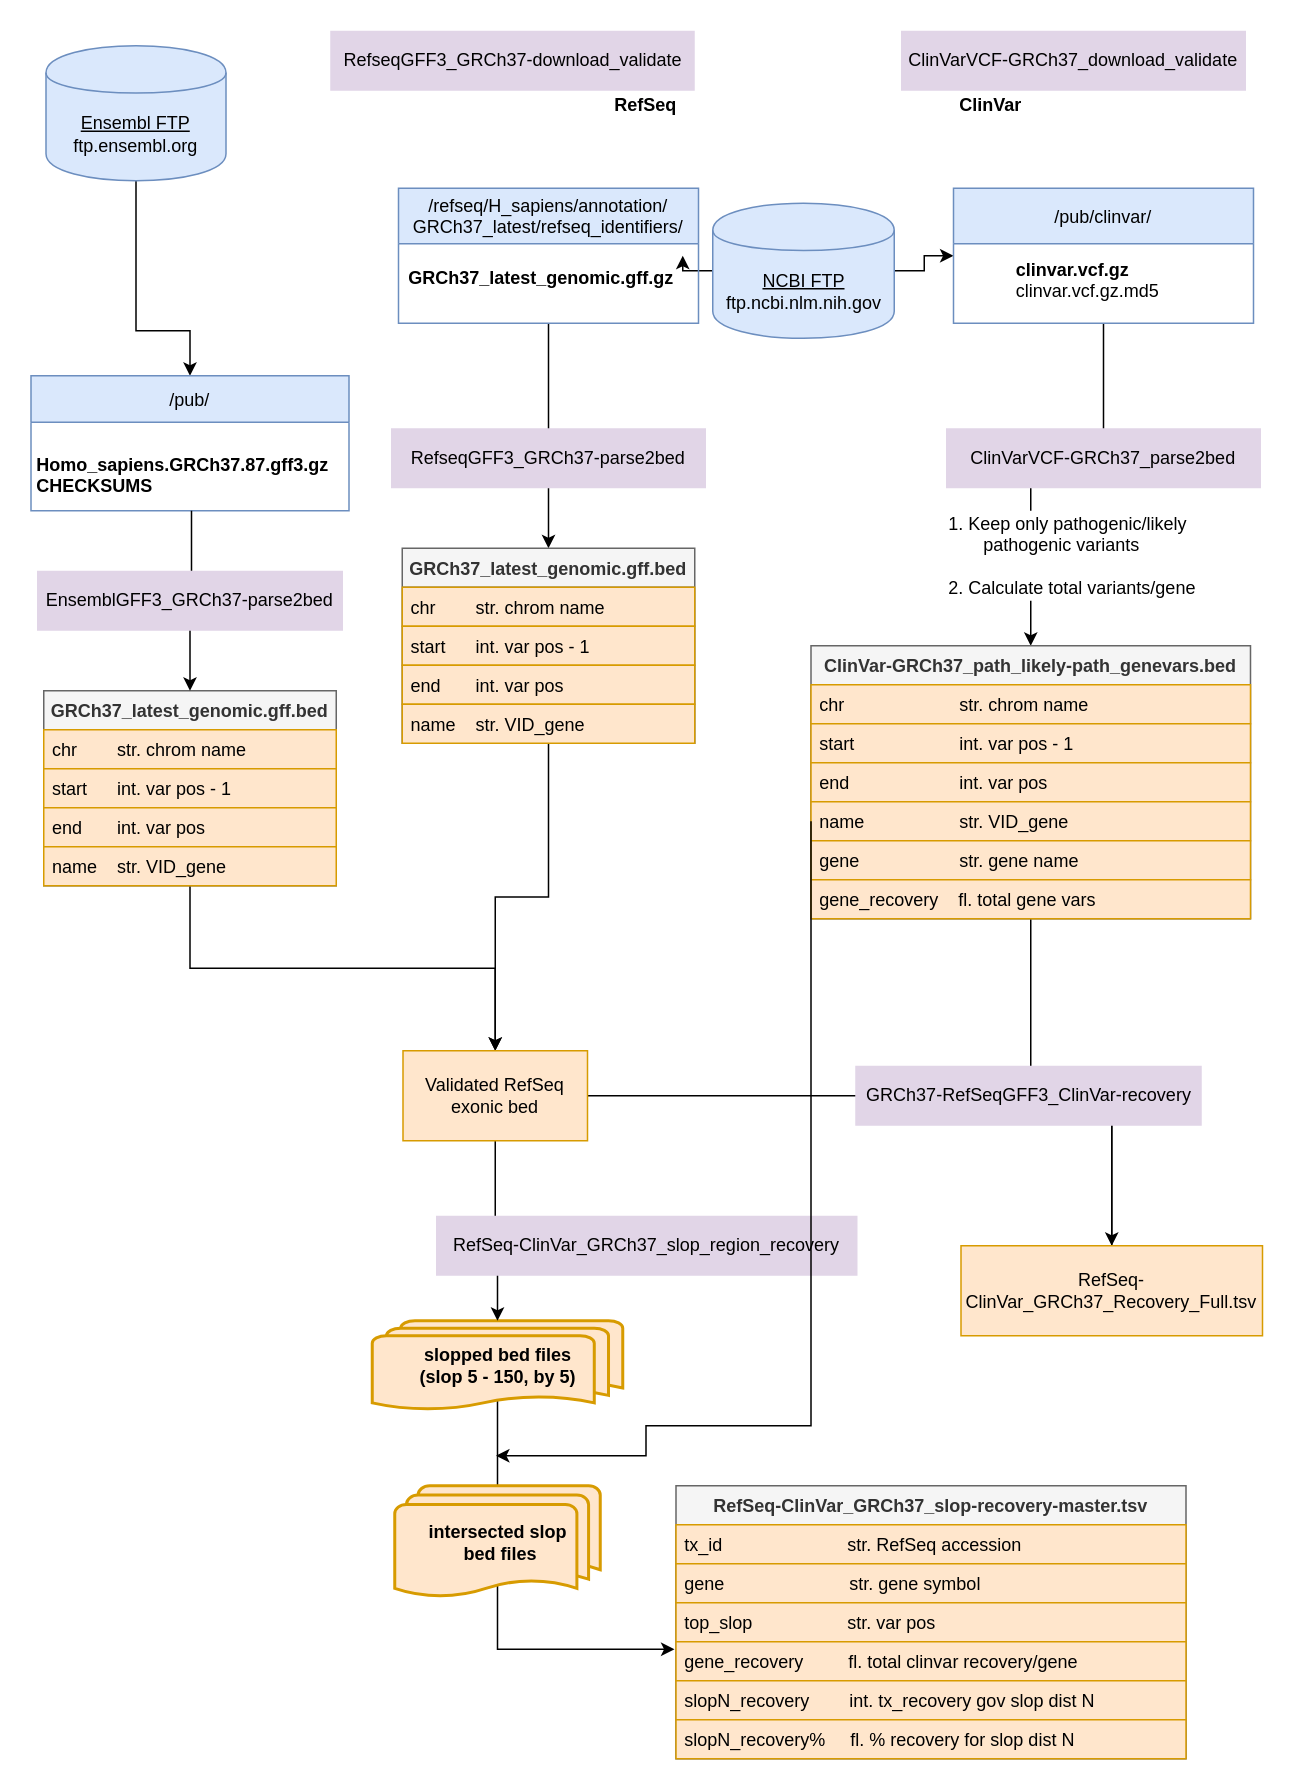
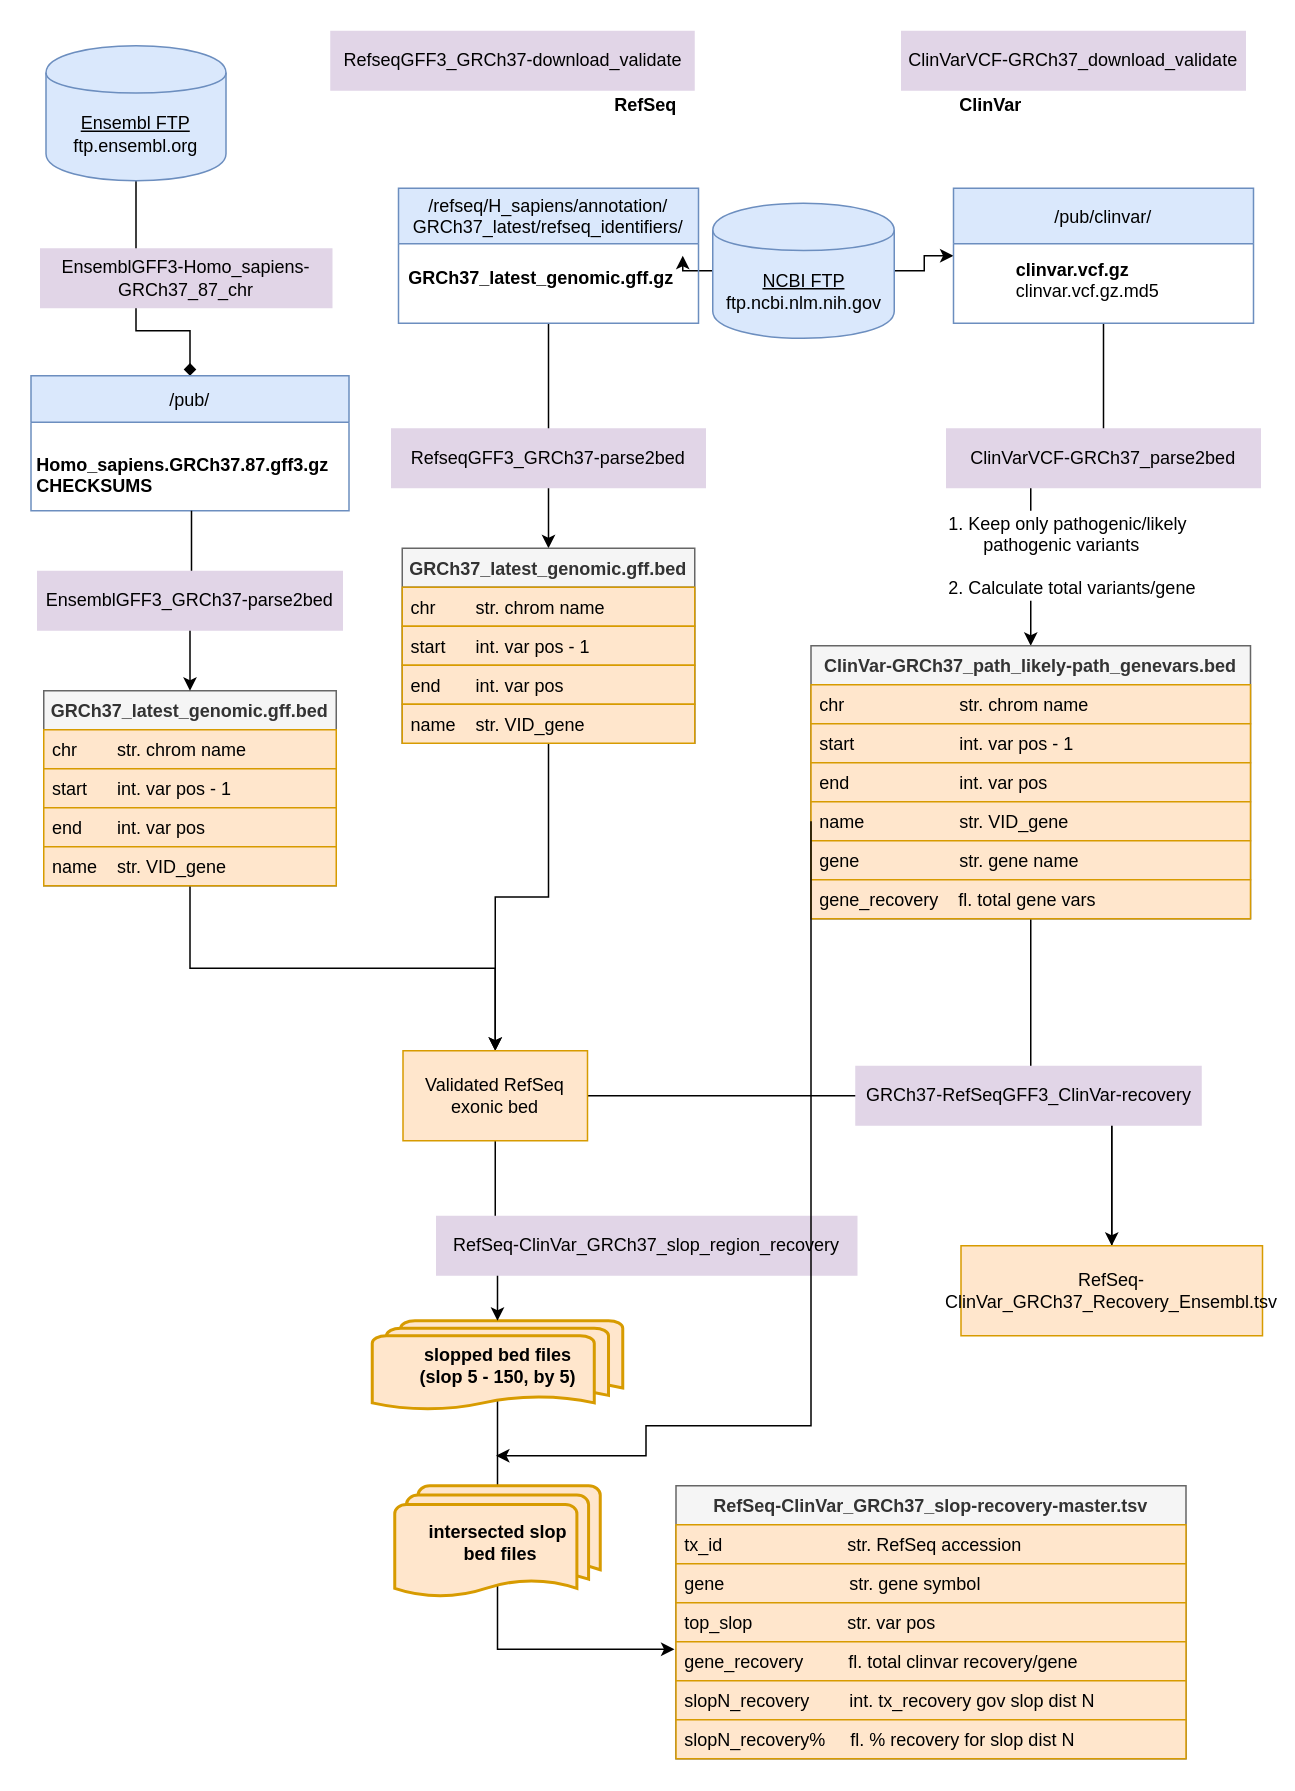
none -> (186, 278)
(190, 364) -> (190, 363)
(1112, 1291) -> (1112, 1291)
